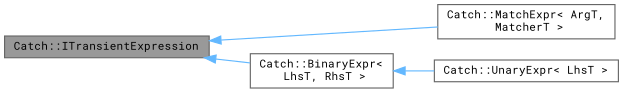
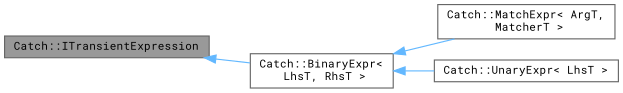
(329, 34) -> (430, 45)
